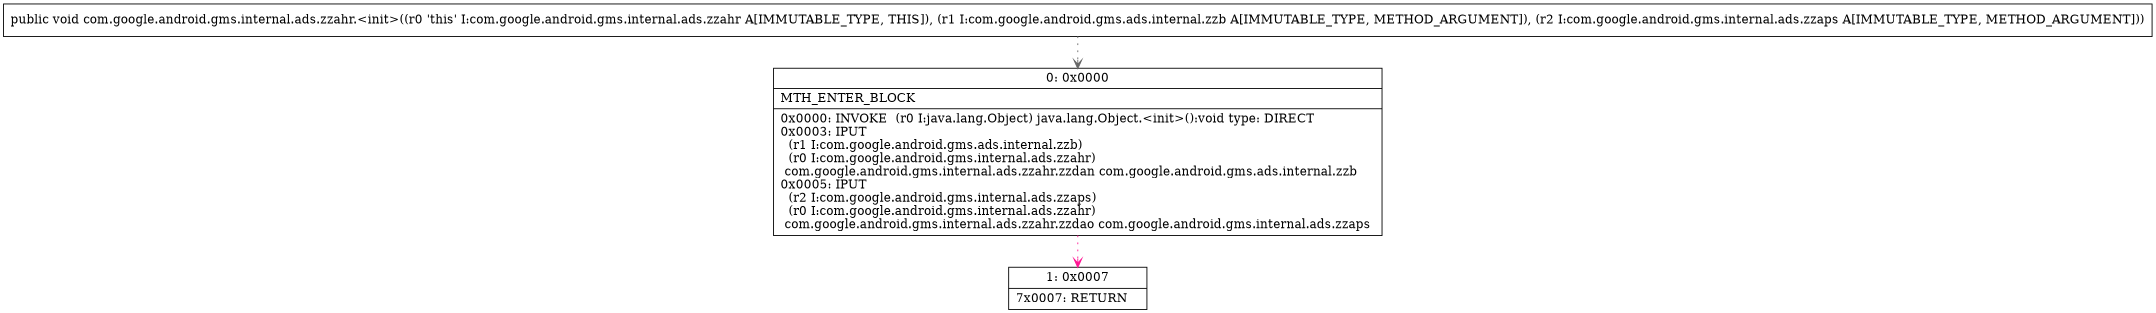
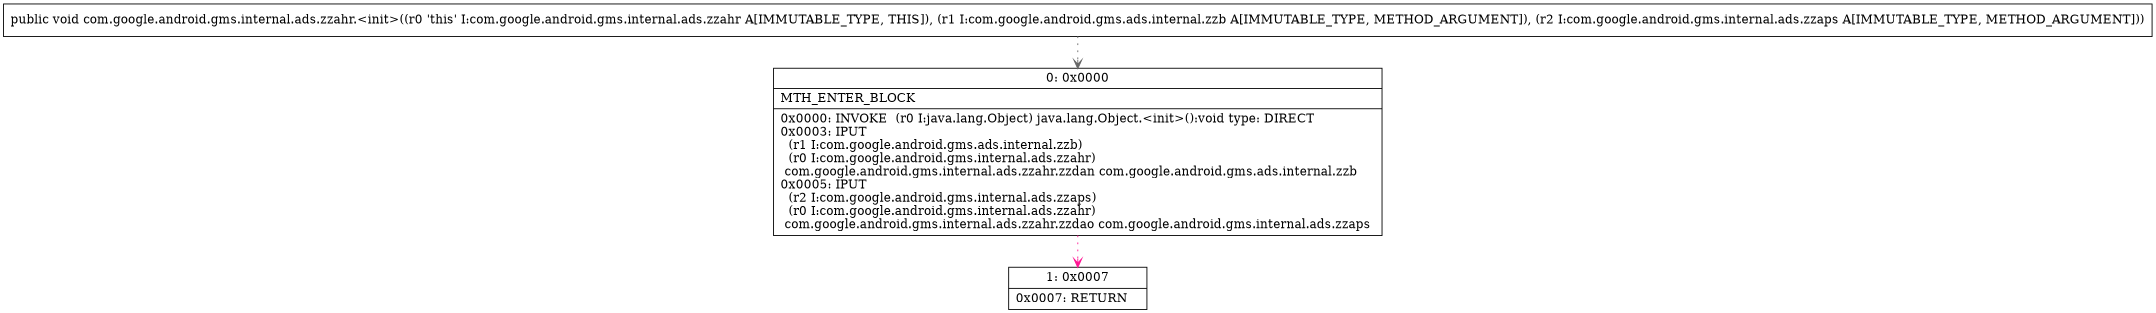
(1078, 299) -> (1078, 299)
